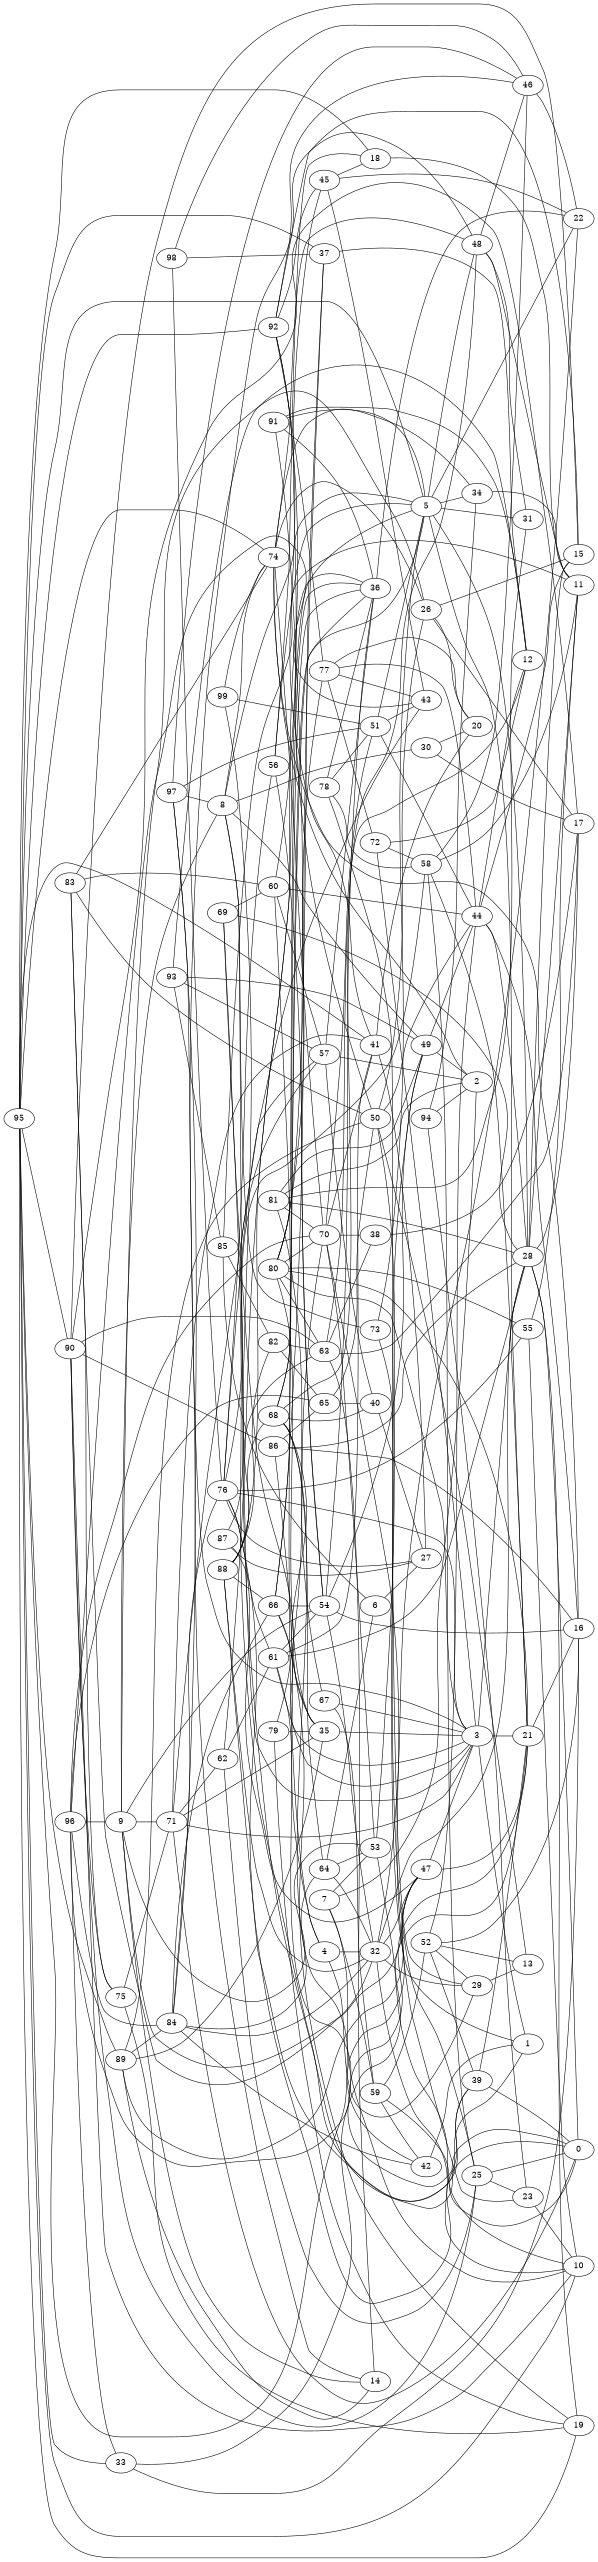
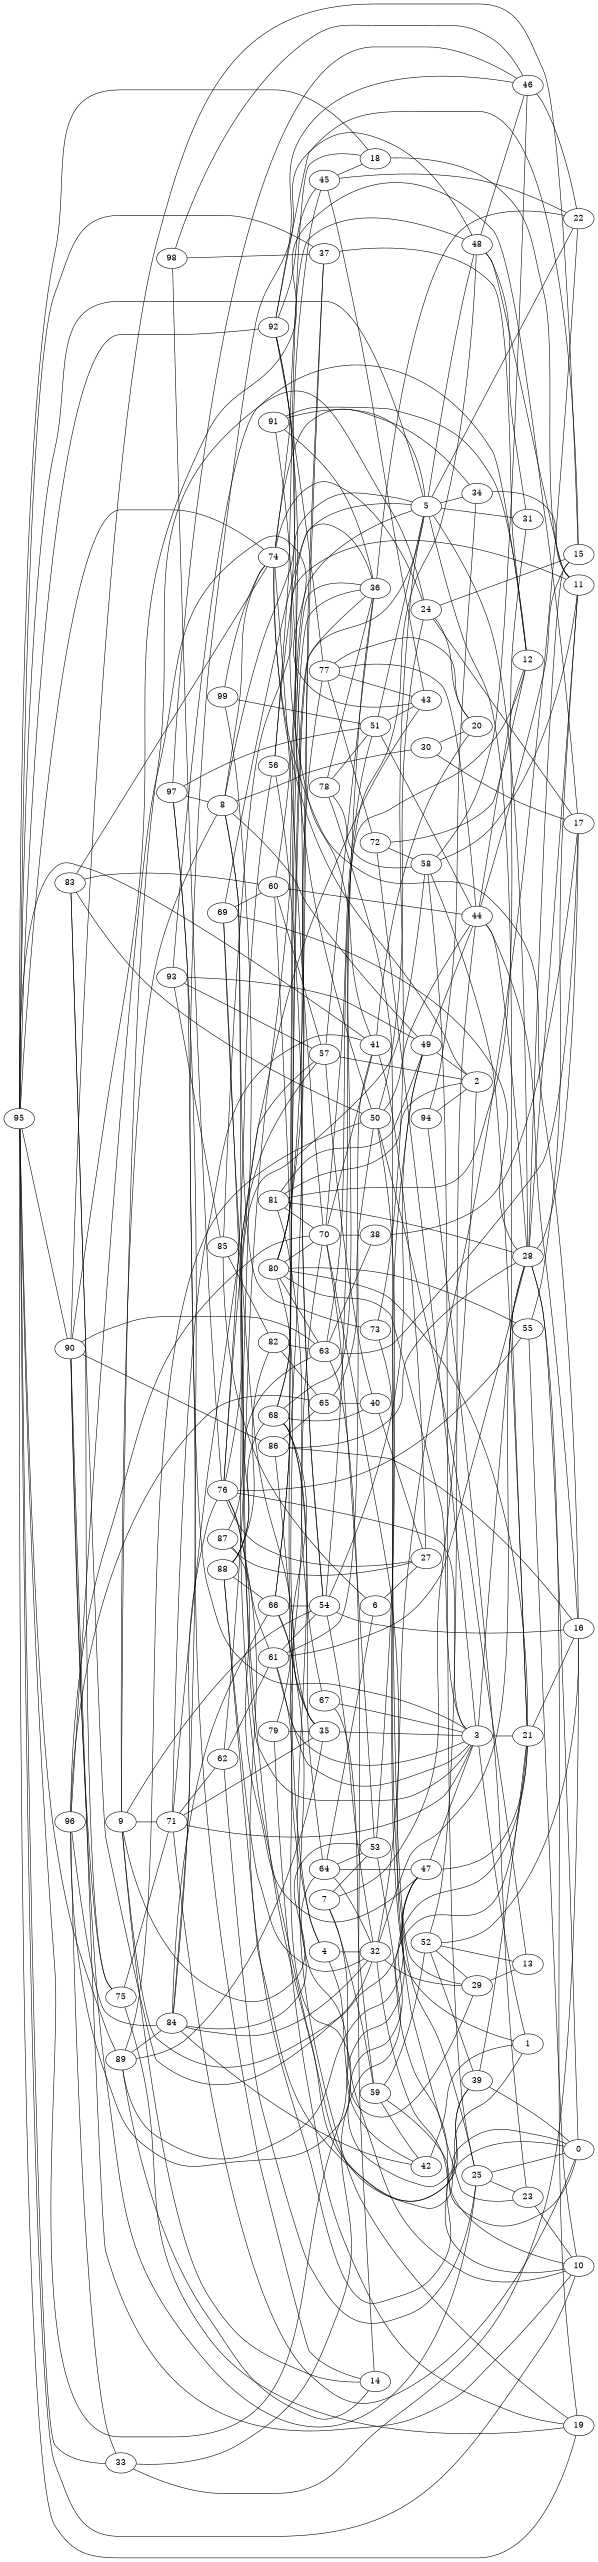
(426, 610) -> (426, 610)
(257, 1304) -> (272, 670)
(96, 1822) -> none
(396, 1924) -> (375, 1869)
